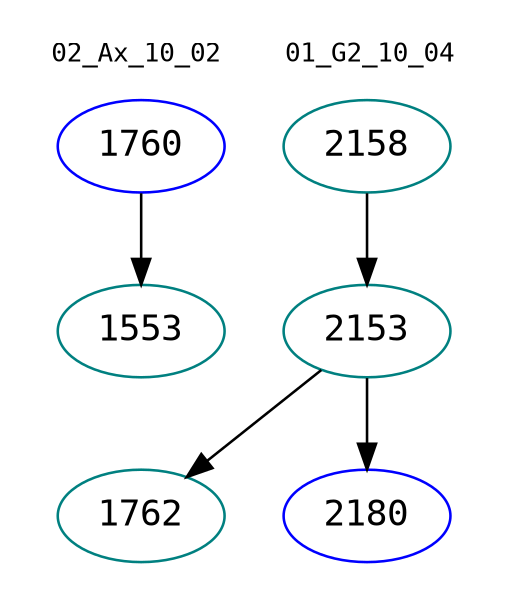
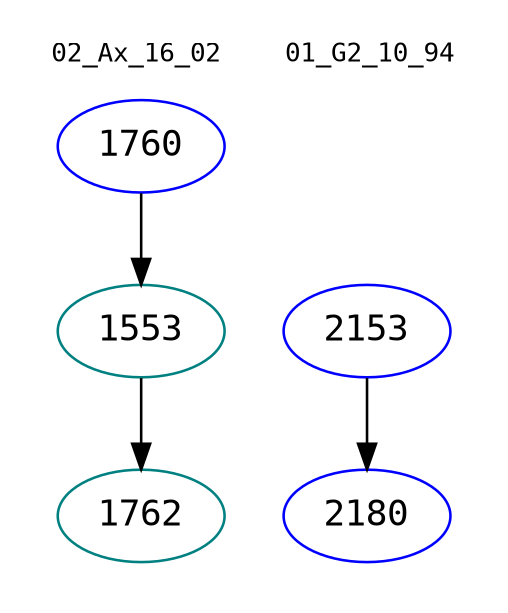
(137, 55) -> (137, 55)
(371, 55) -> (371, 55)
(367, 146) -> none
(367, 331) -> (367, 331)
(281, 402) -> (141, 411)
